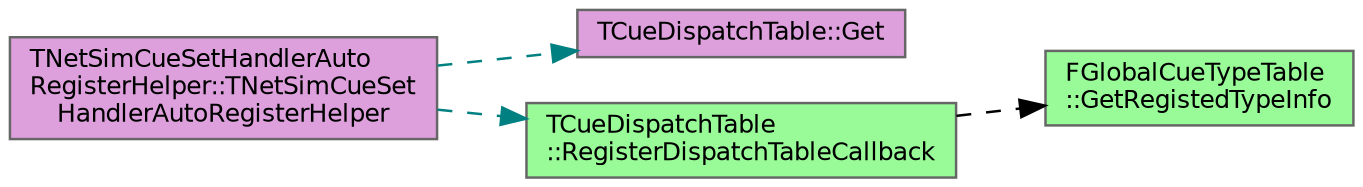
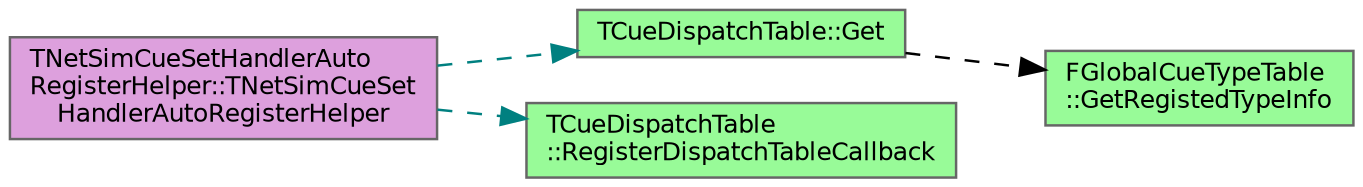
(741, 34) -> (741, 34)
(988, 112) -> (962, 60)
